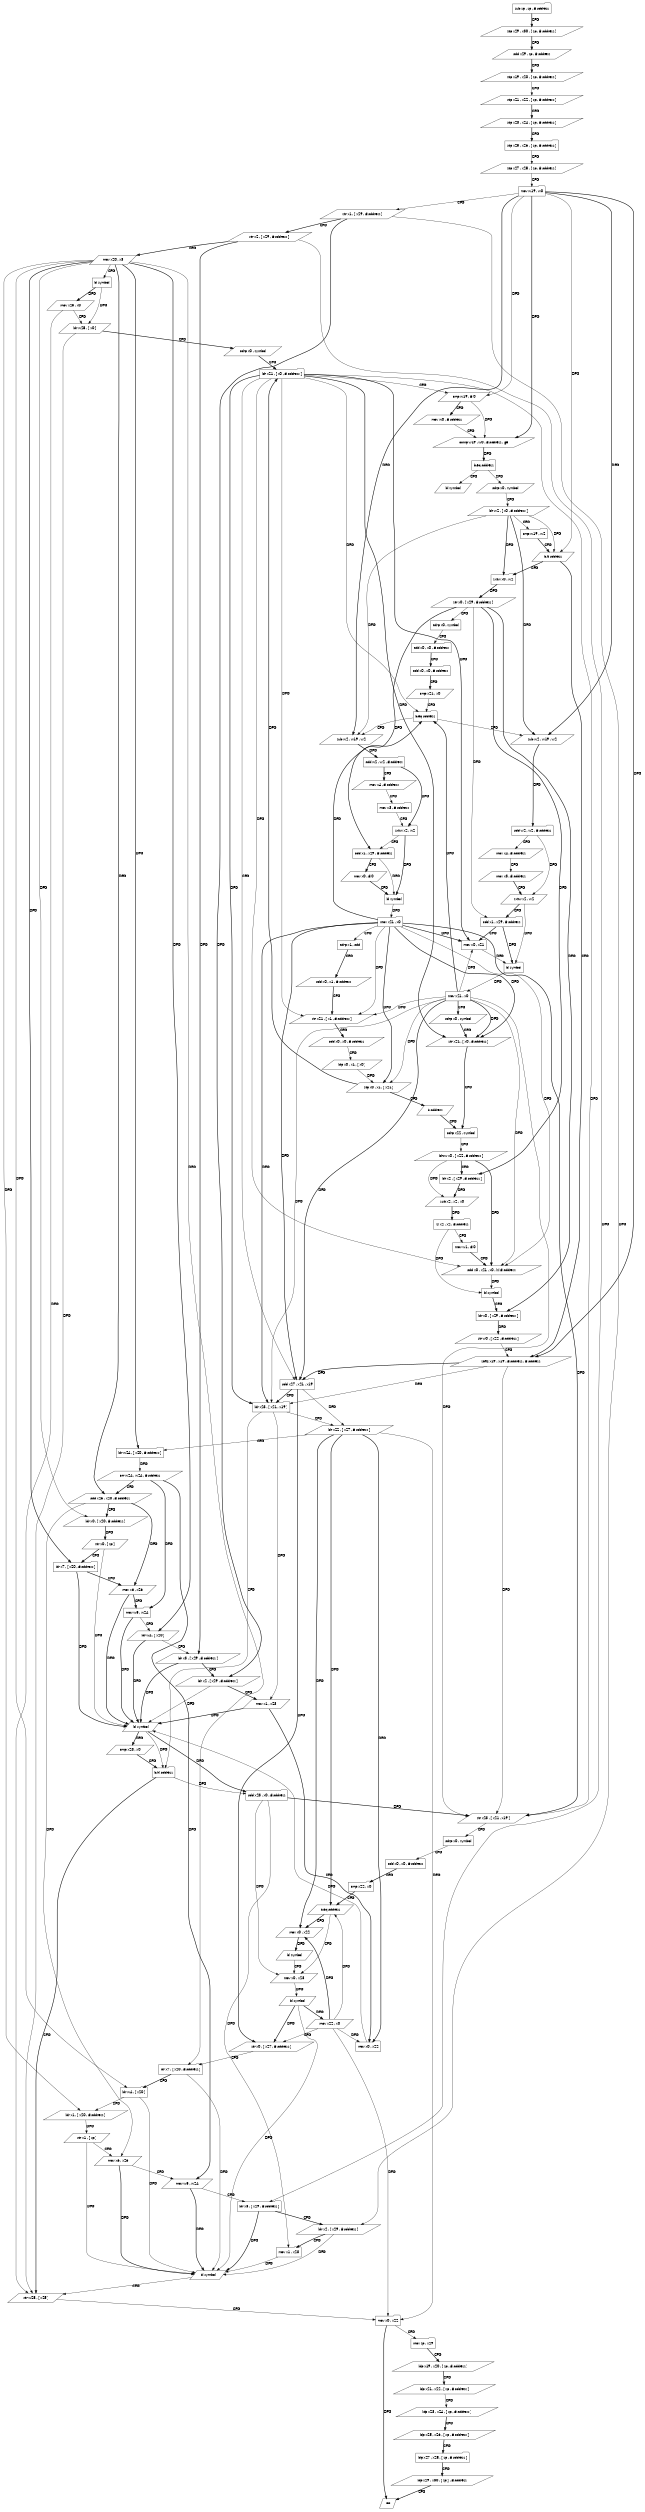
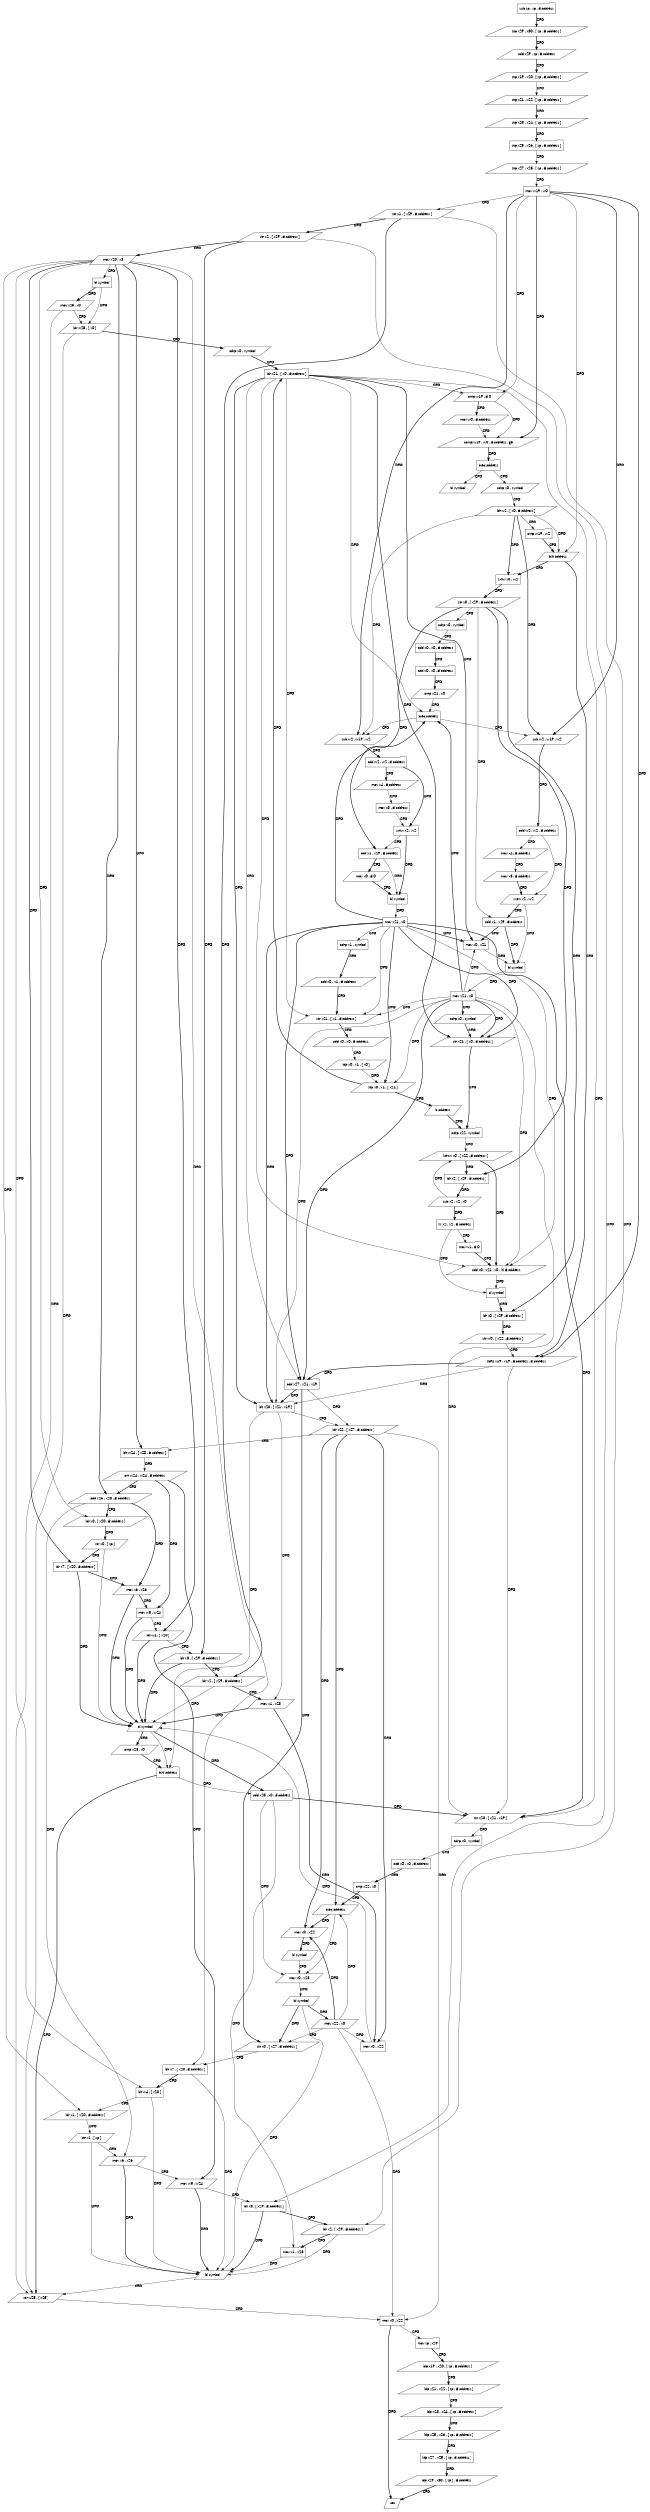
(323, 226) -> (358, 226)
(350, 945) -> (353, 945)
(429, 1176) -> (434, 1179)
